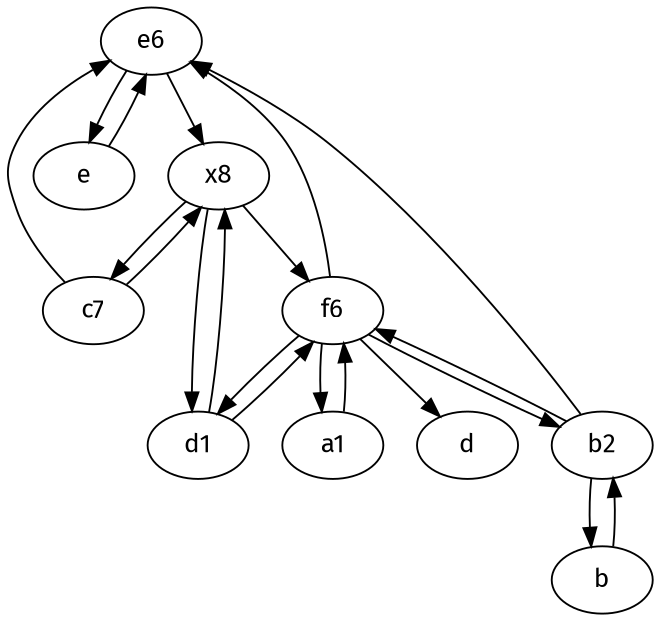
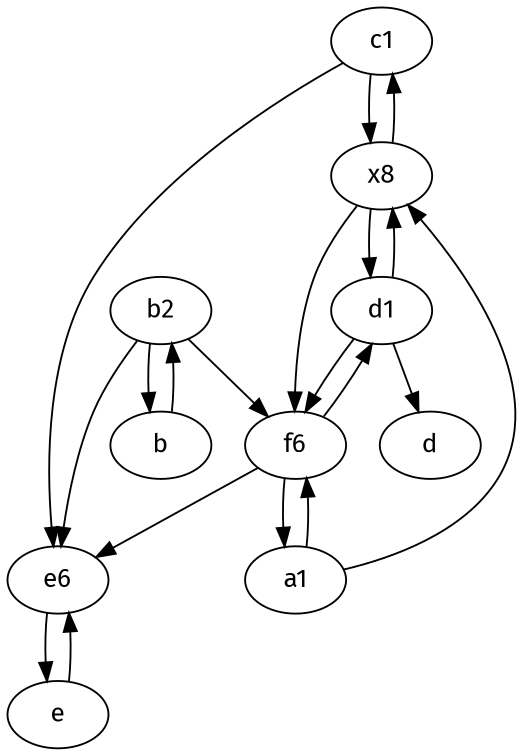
(181, 100) -> (513, 429)
(93, 311) -> (382, 41)
(393, 371) -> (403, 369)
(455, 378) -> none
